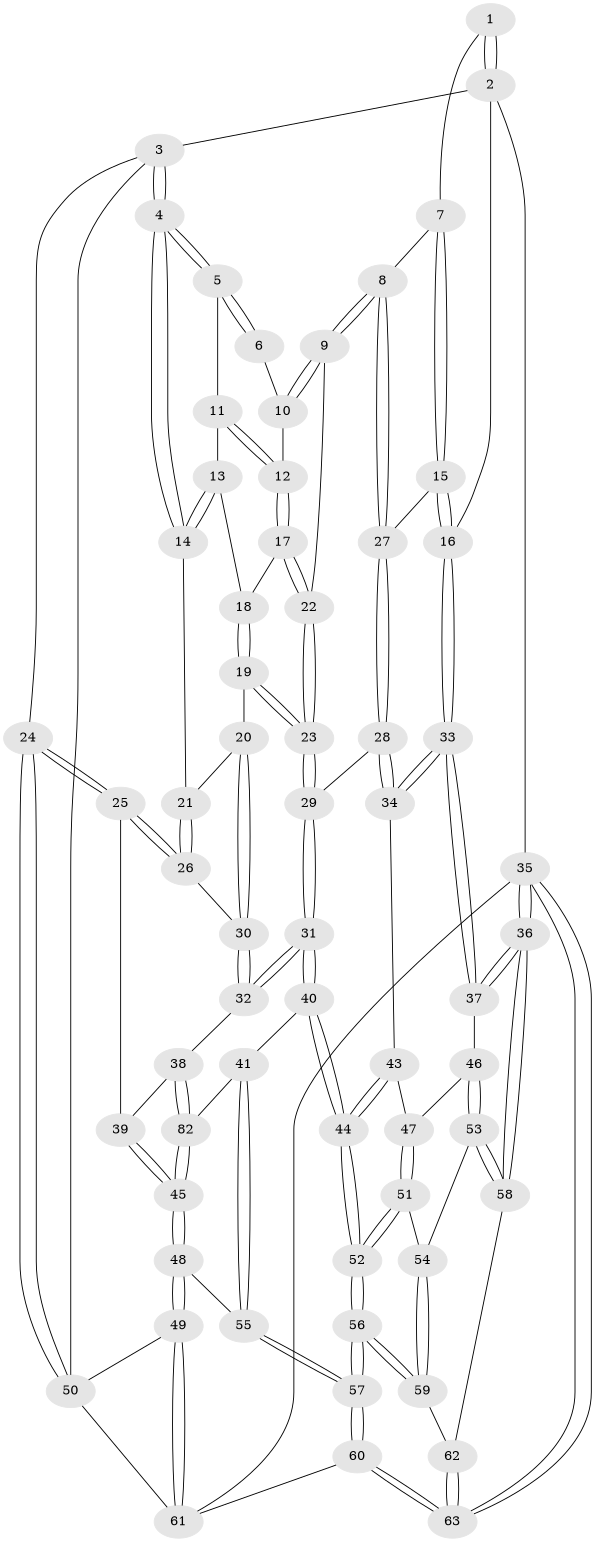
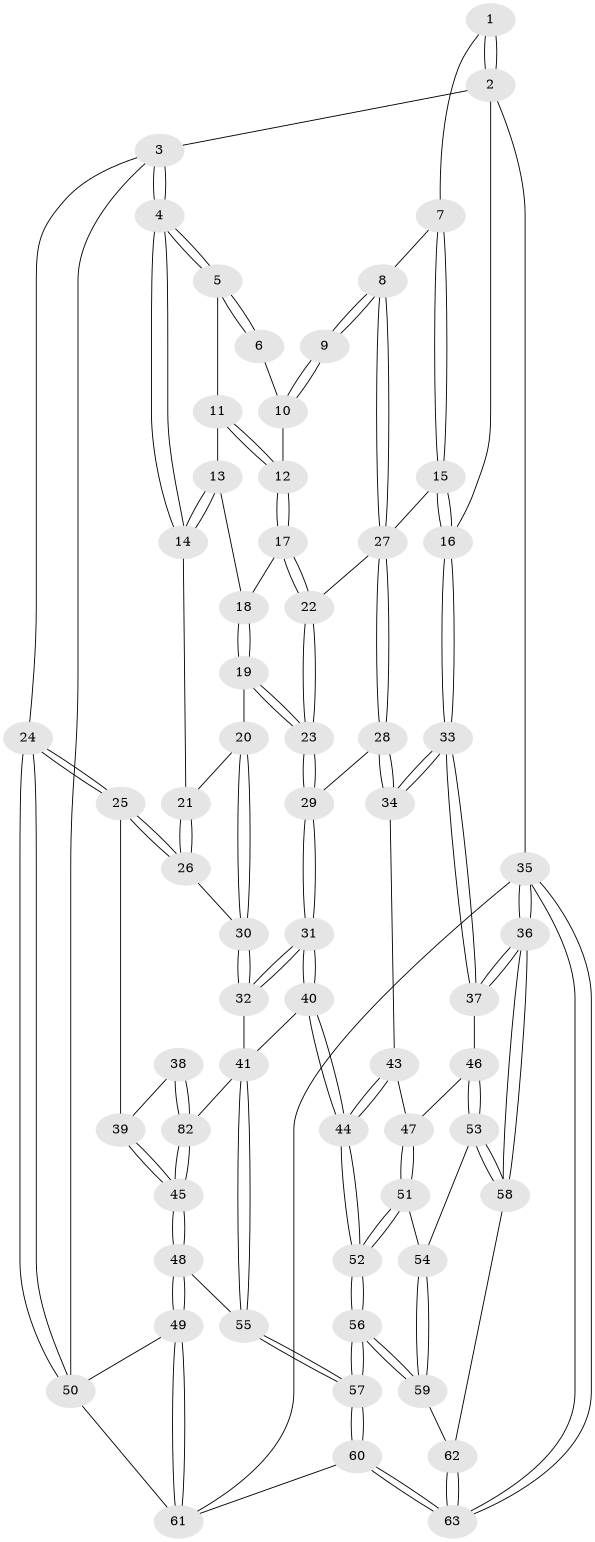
(321, 477) -> (346, 575)
(211, 1032) -> (244, 1032)
